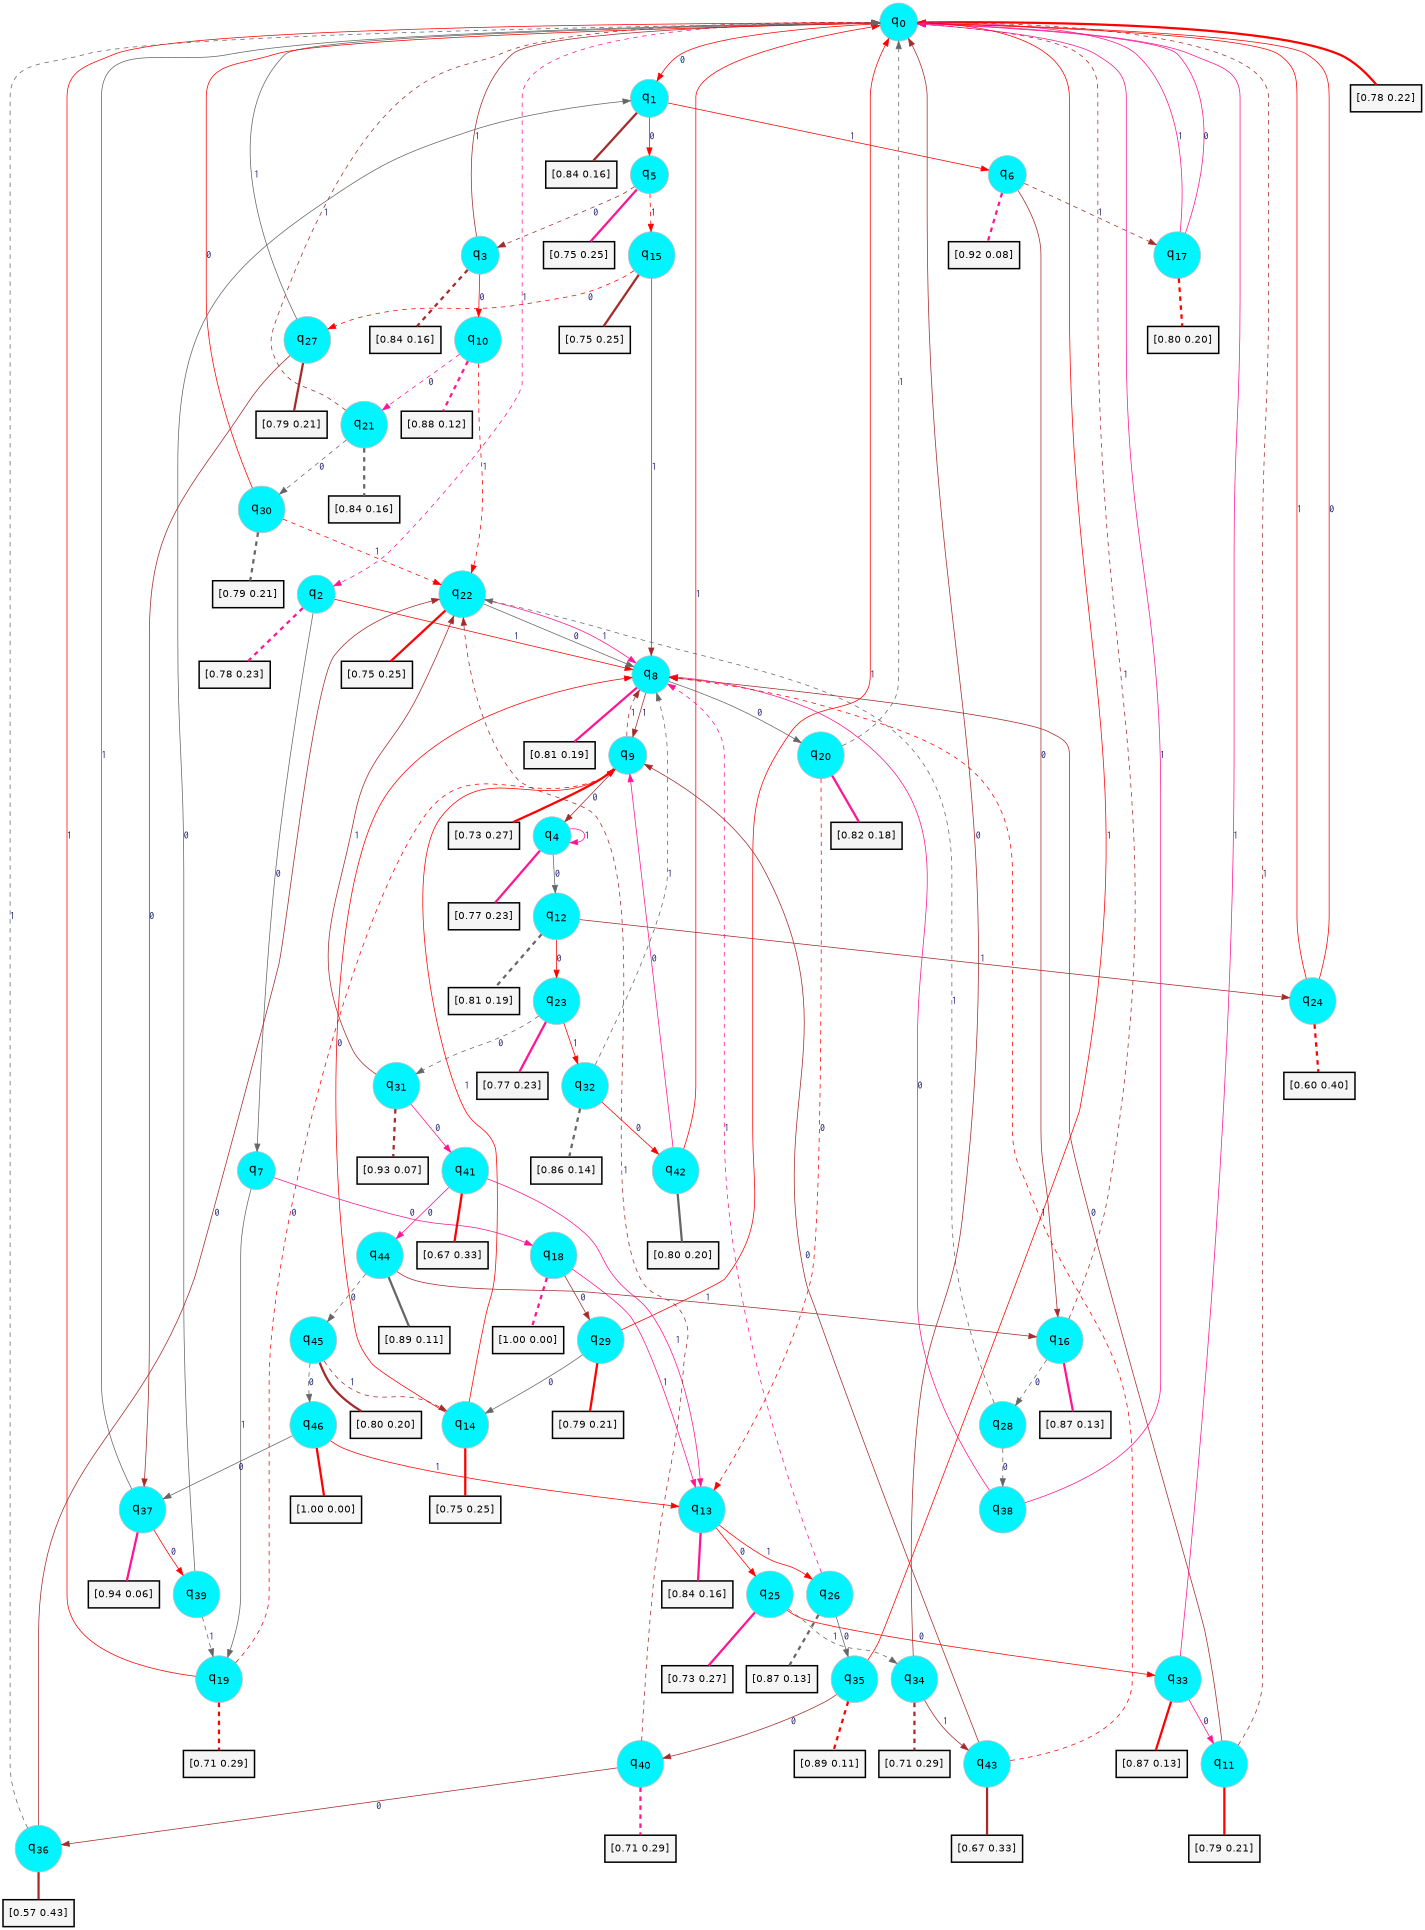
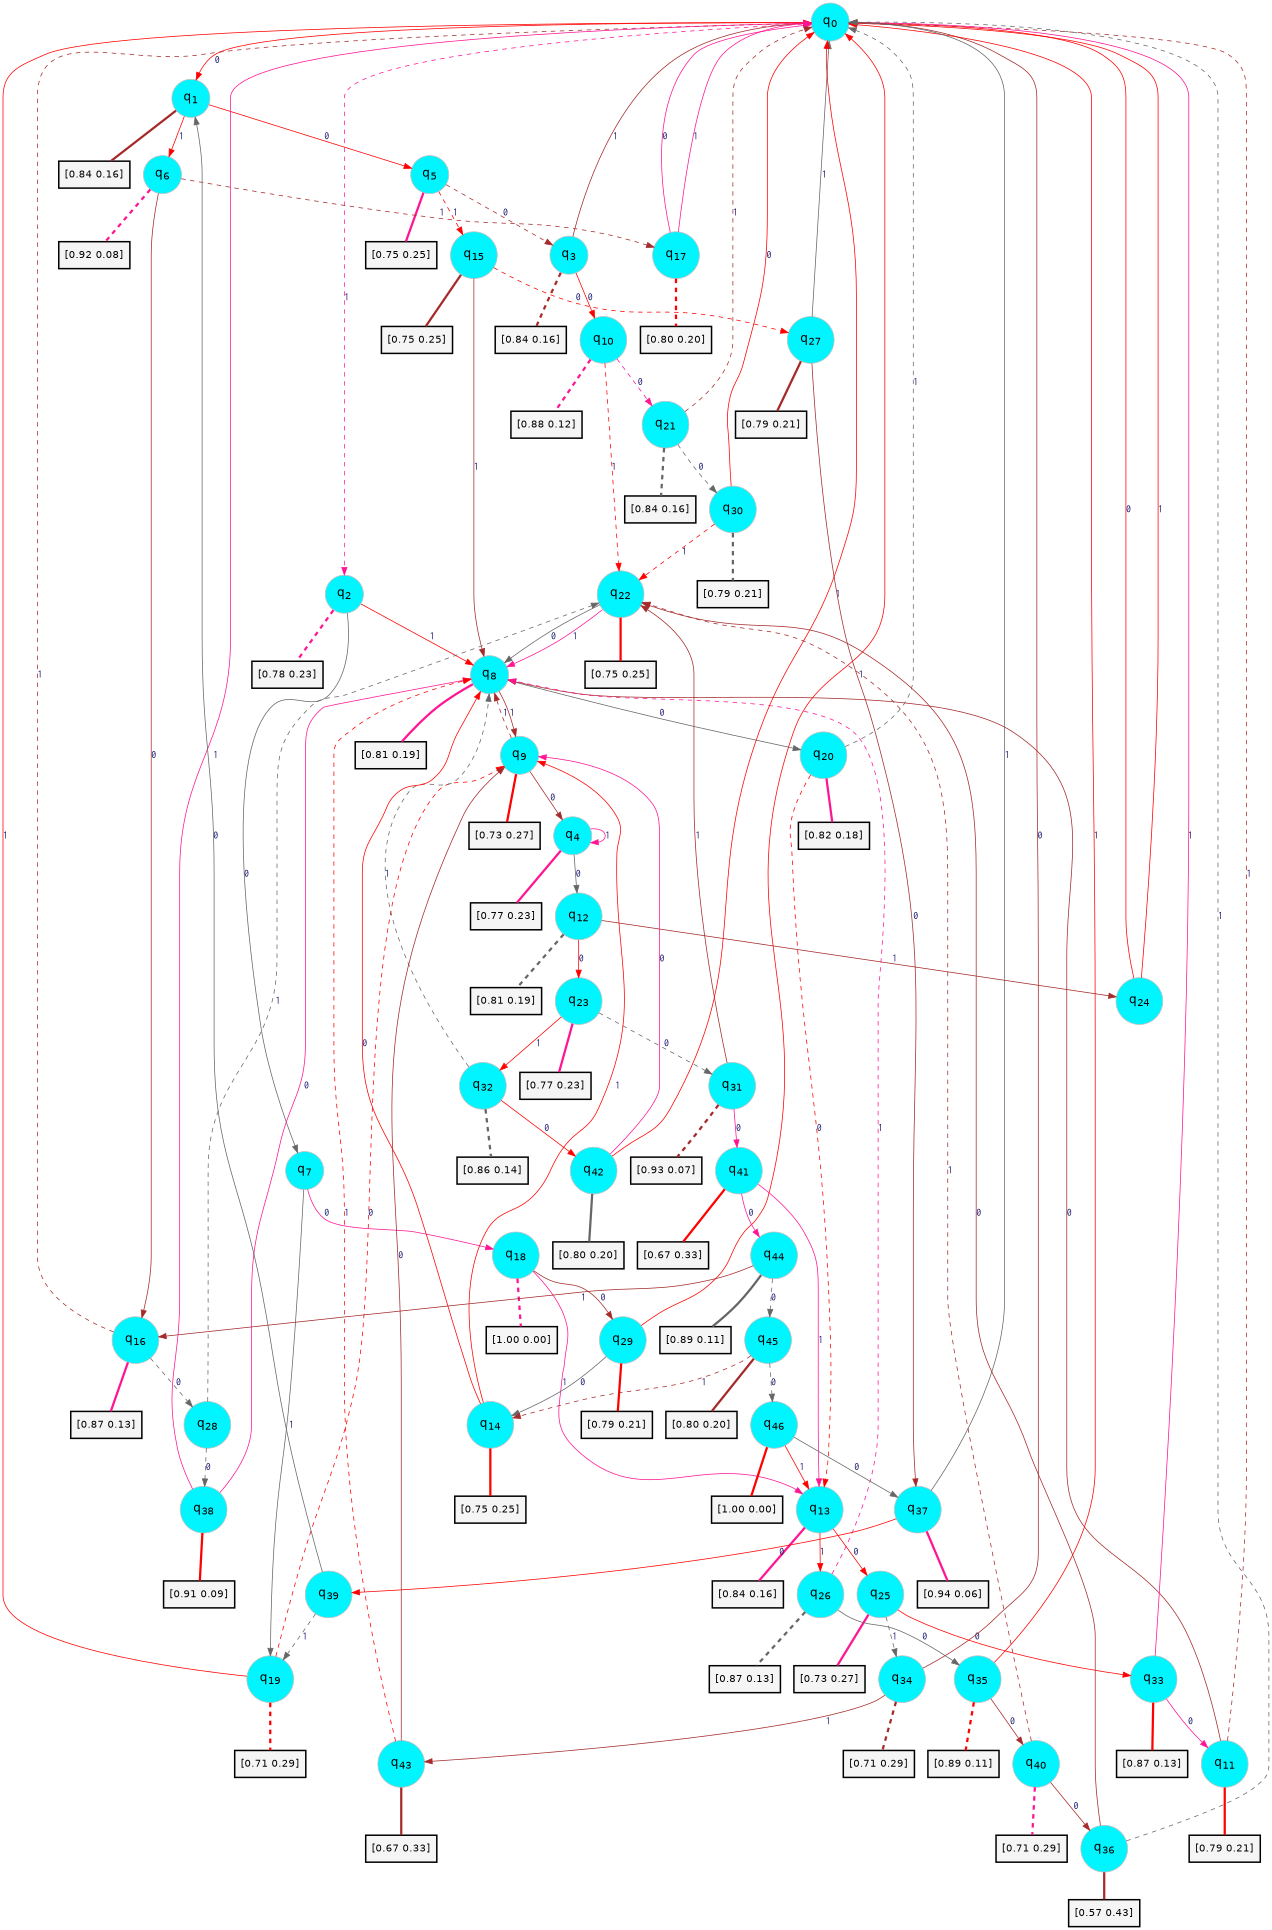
(1386, 98) -> none
(1319, 1086) -> none
none -> (199, 1594)
